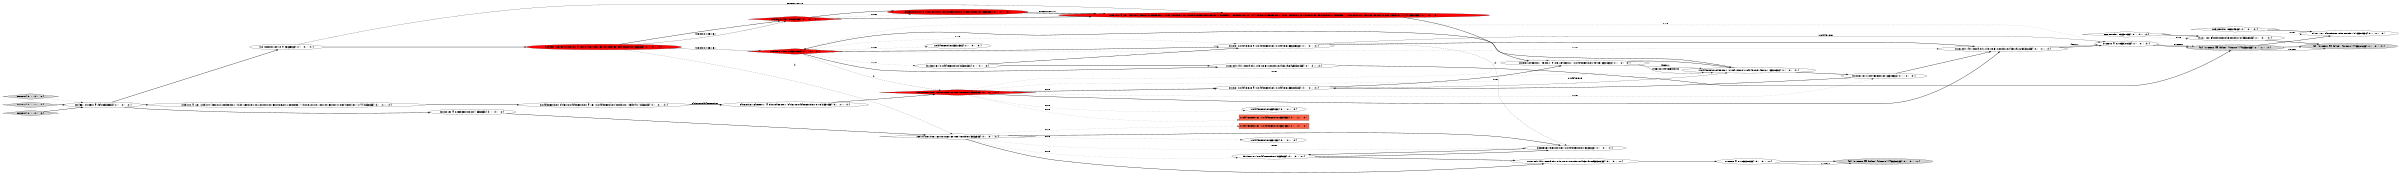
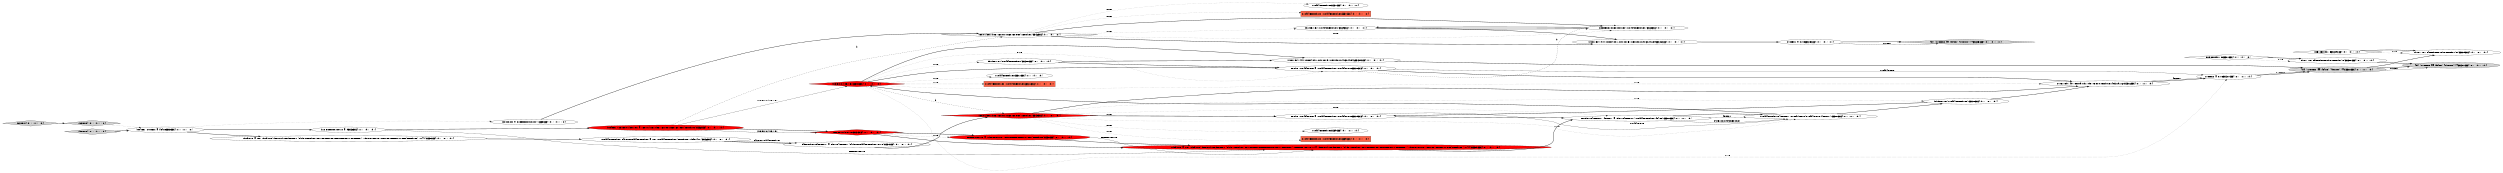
none -> (1020, 84)
(61, 105) -> (61, 123)
(276, 113) -> (338, 122)
(1884, 161) -> (1966, 42)
